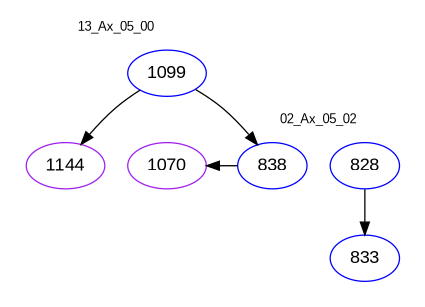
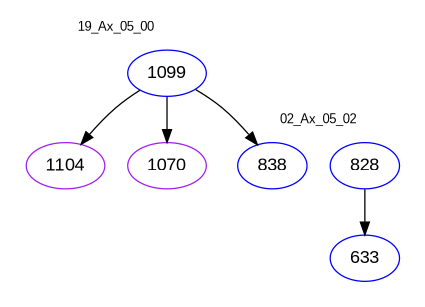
(116, 28) -> (116, 28)
(66, 166) -> (66, 166)
(228, 166) -> (167, 113)
(365, 258) -> (365, 258)
